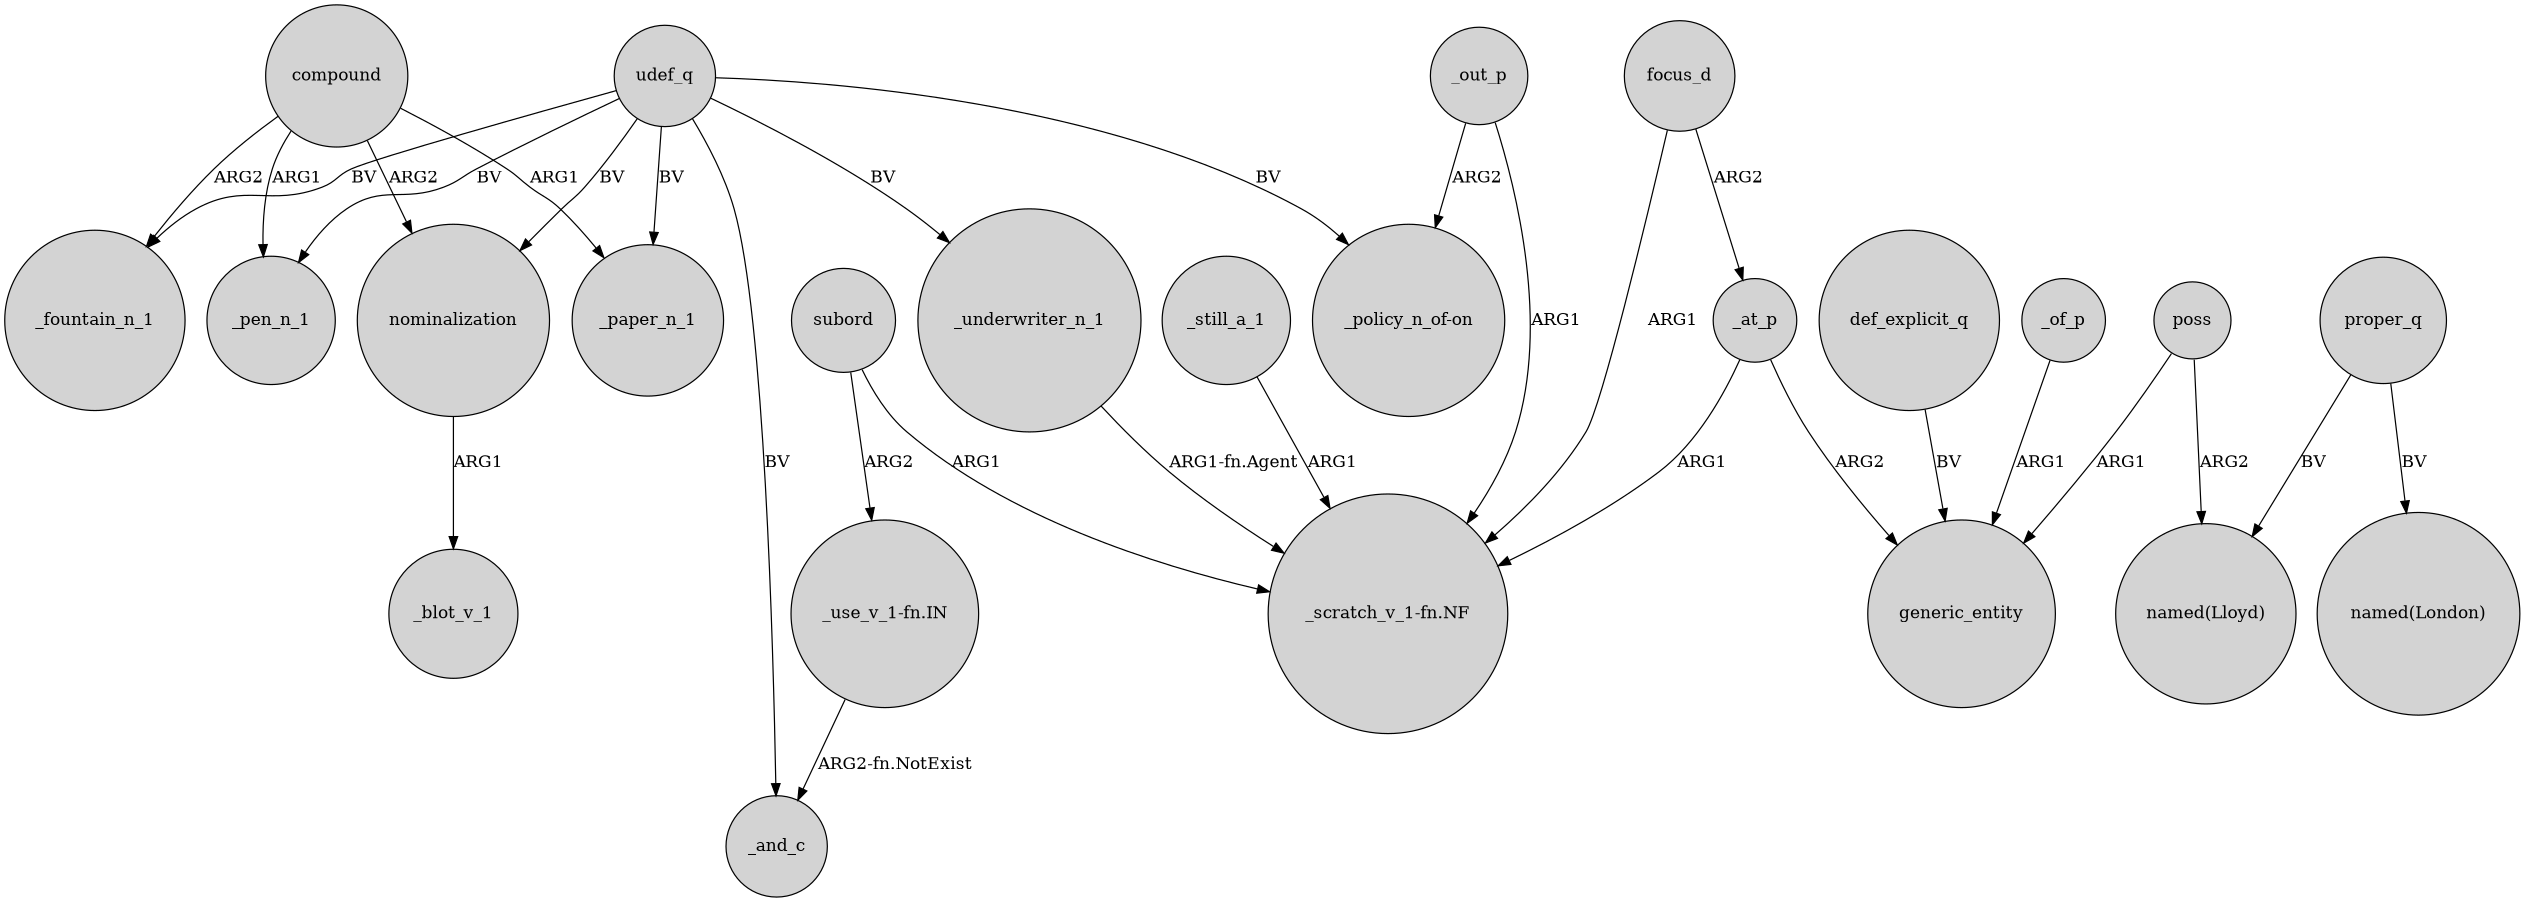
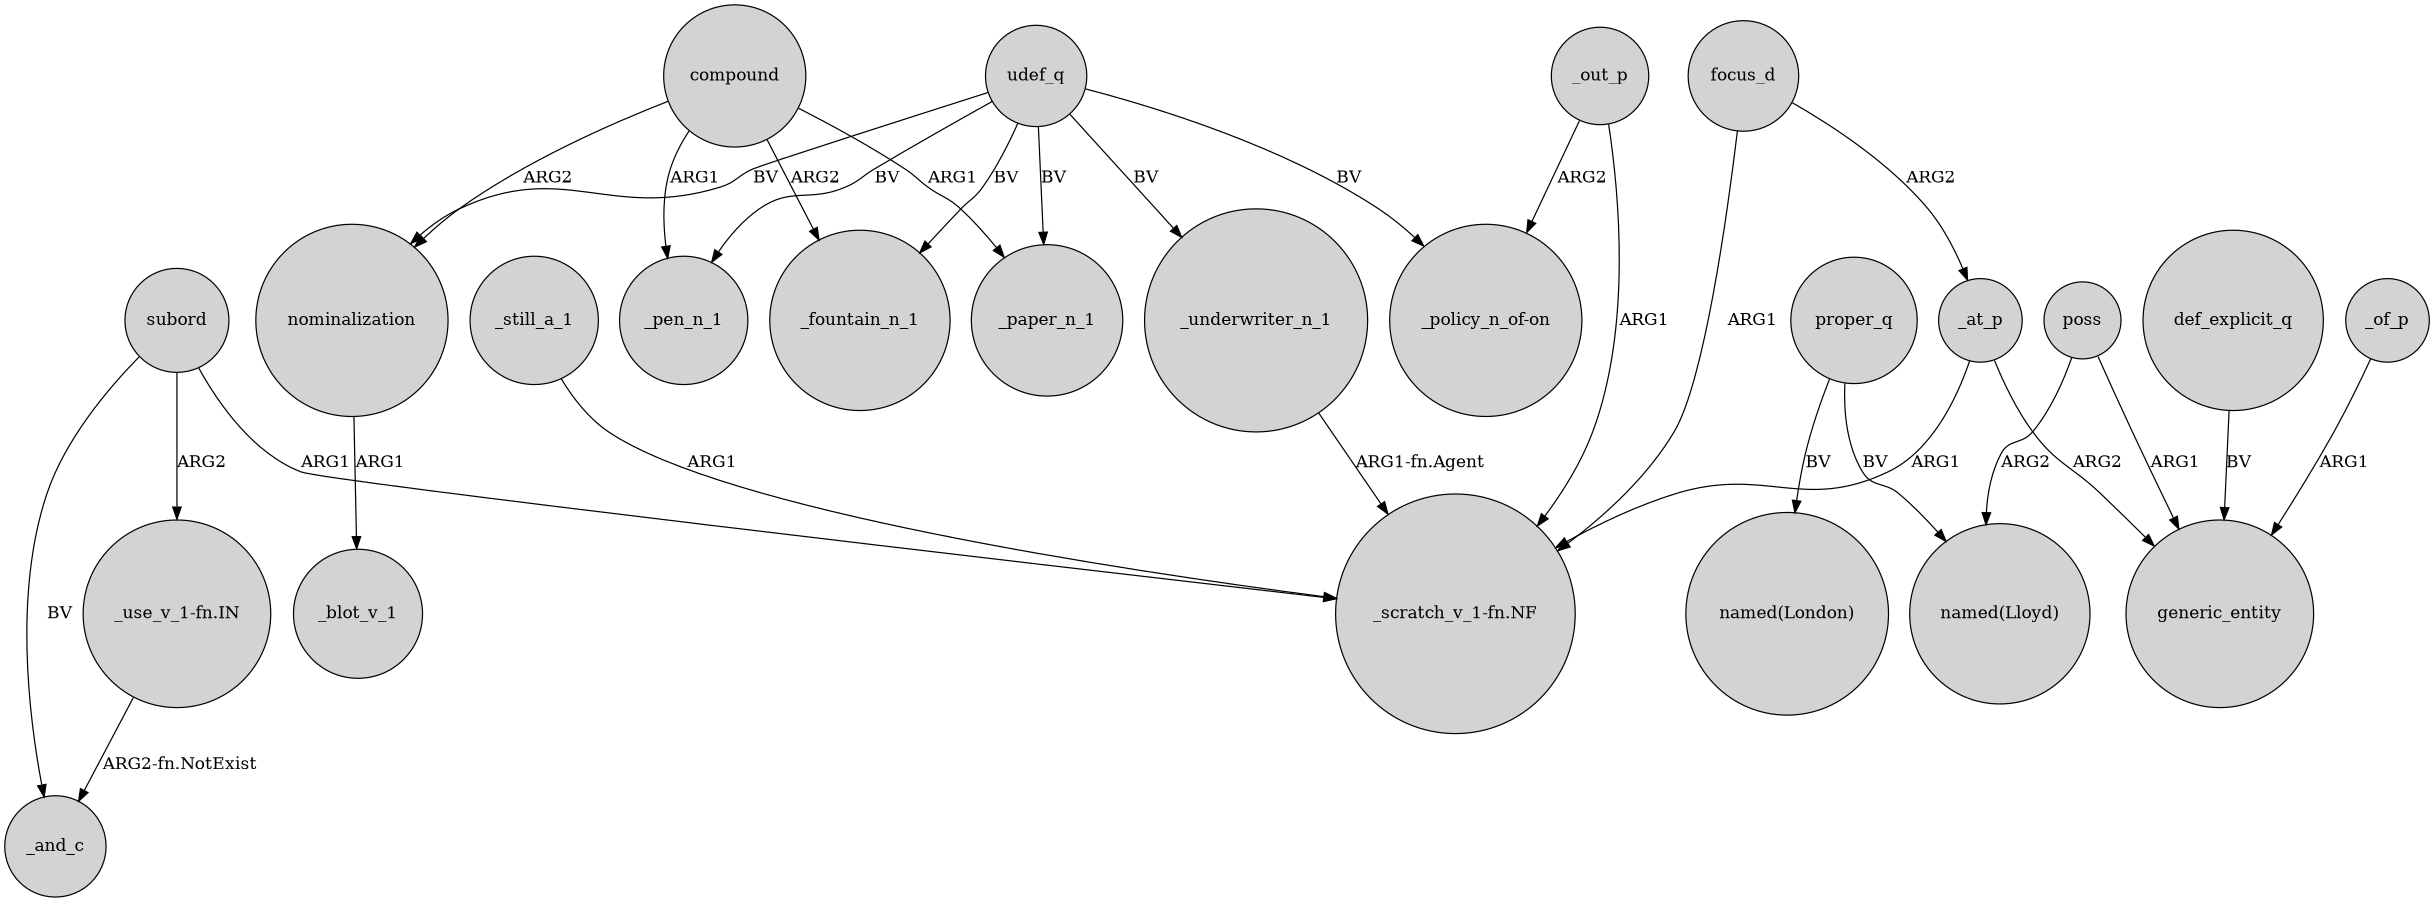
(763, 445) -> (33, 556)
